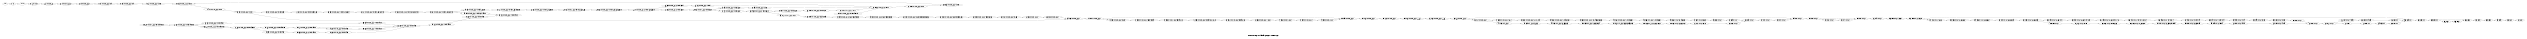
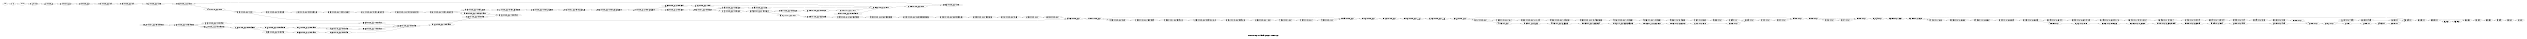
(1877, 19) -> (1877, 19)
